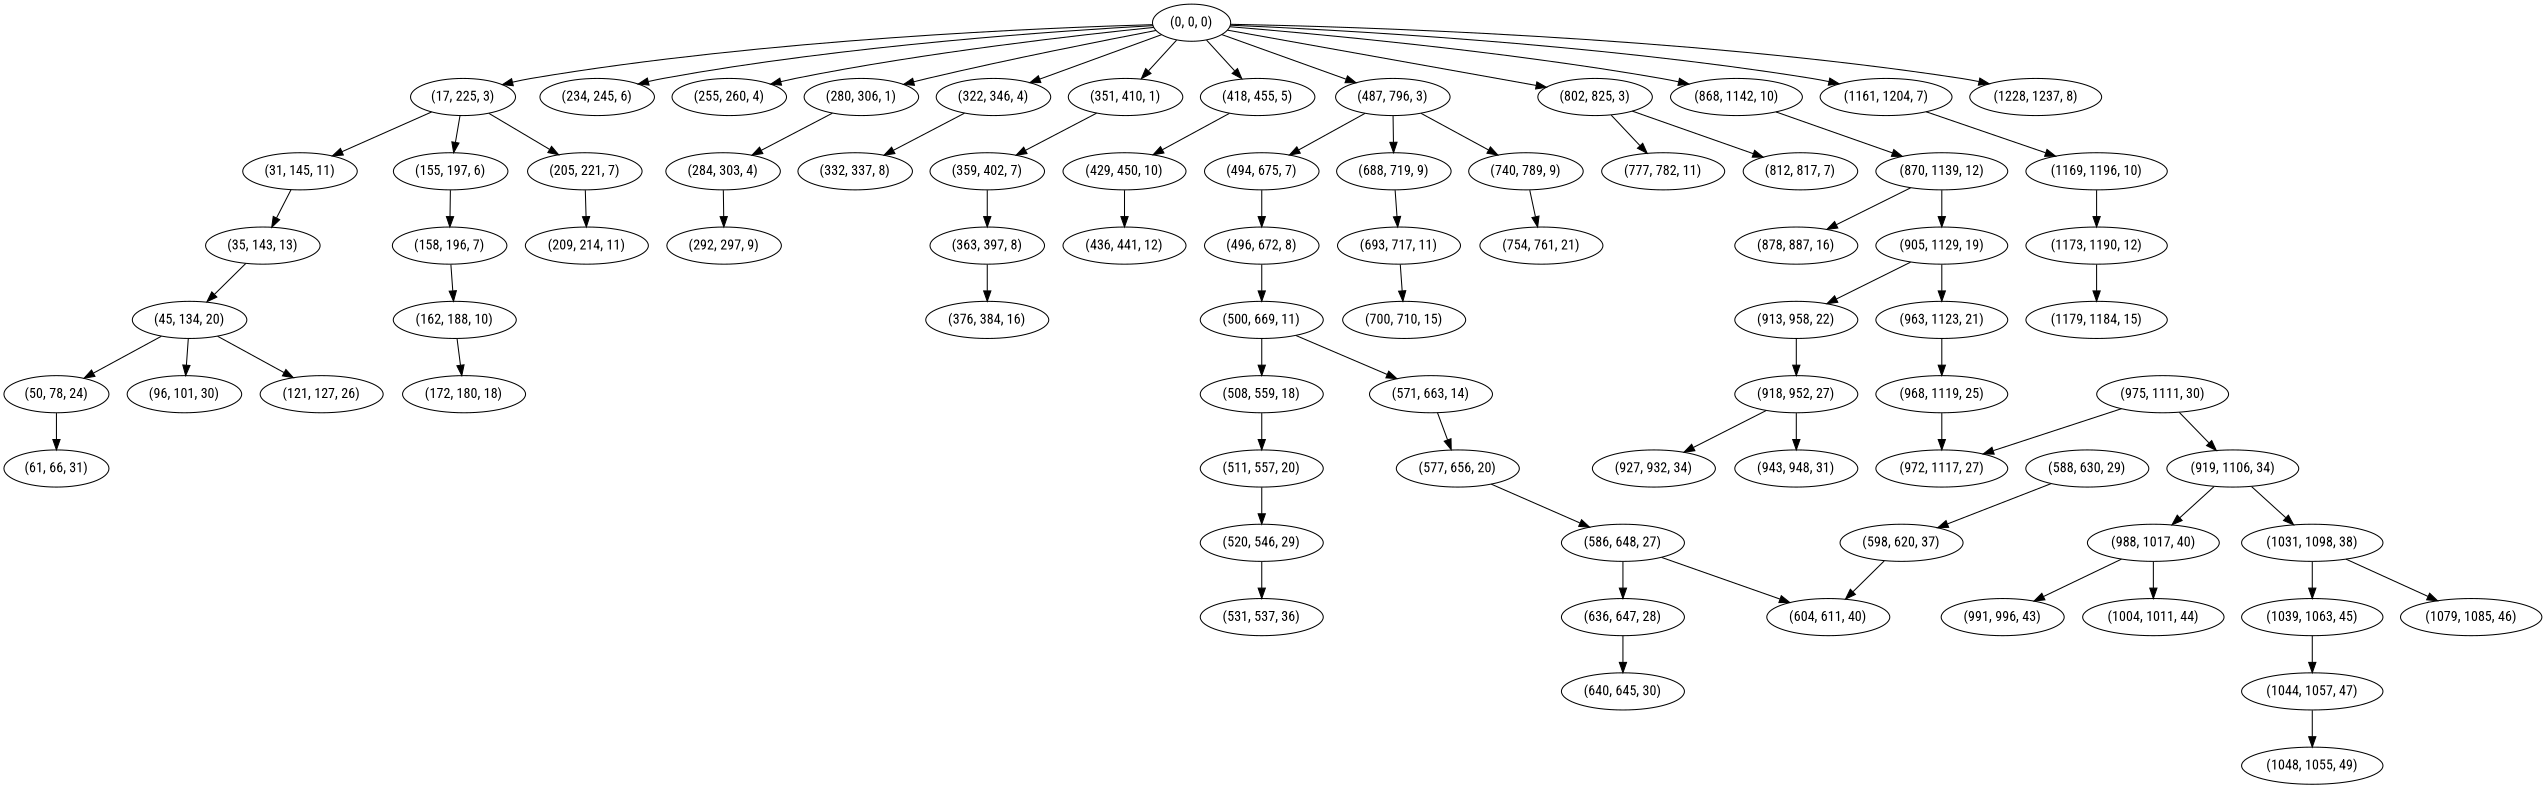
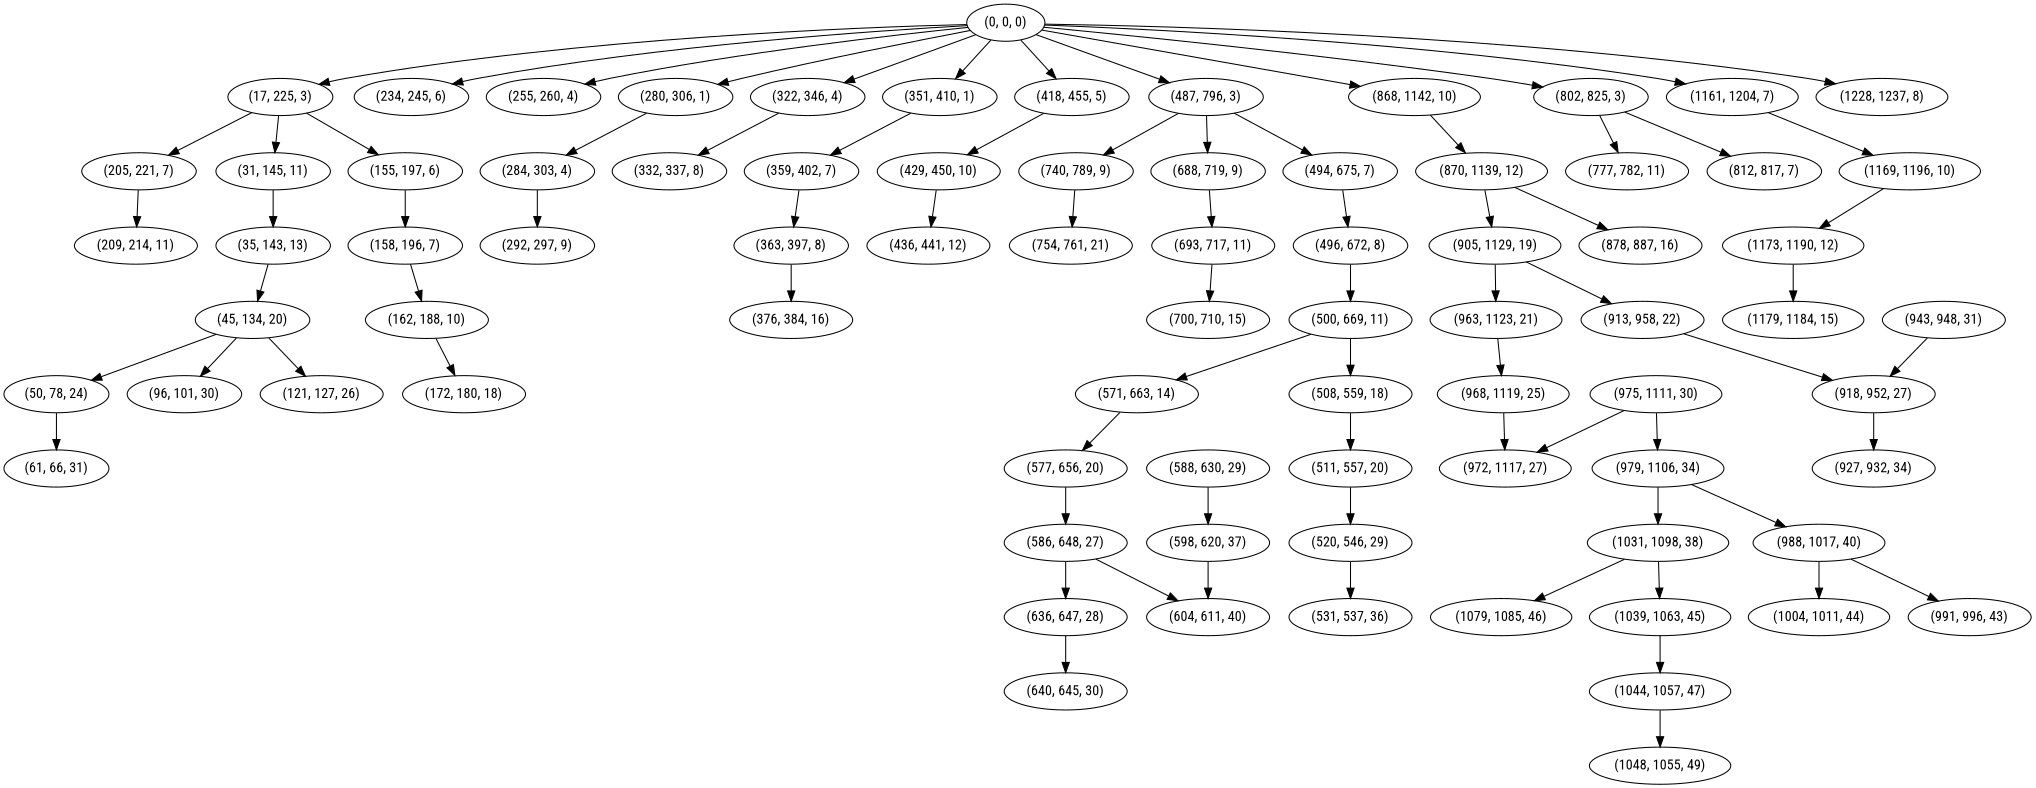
(1796, 426) -> (1912, 353)
(2233, 469) -> (1658, 469)
